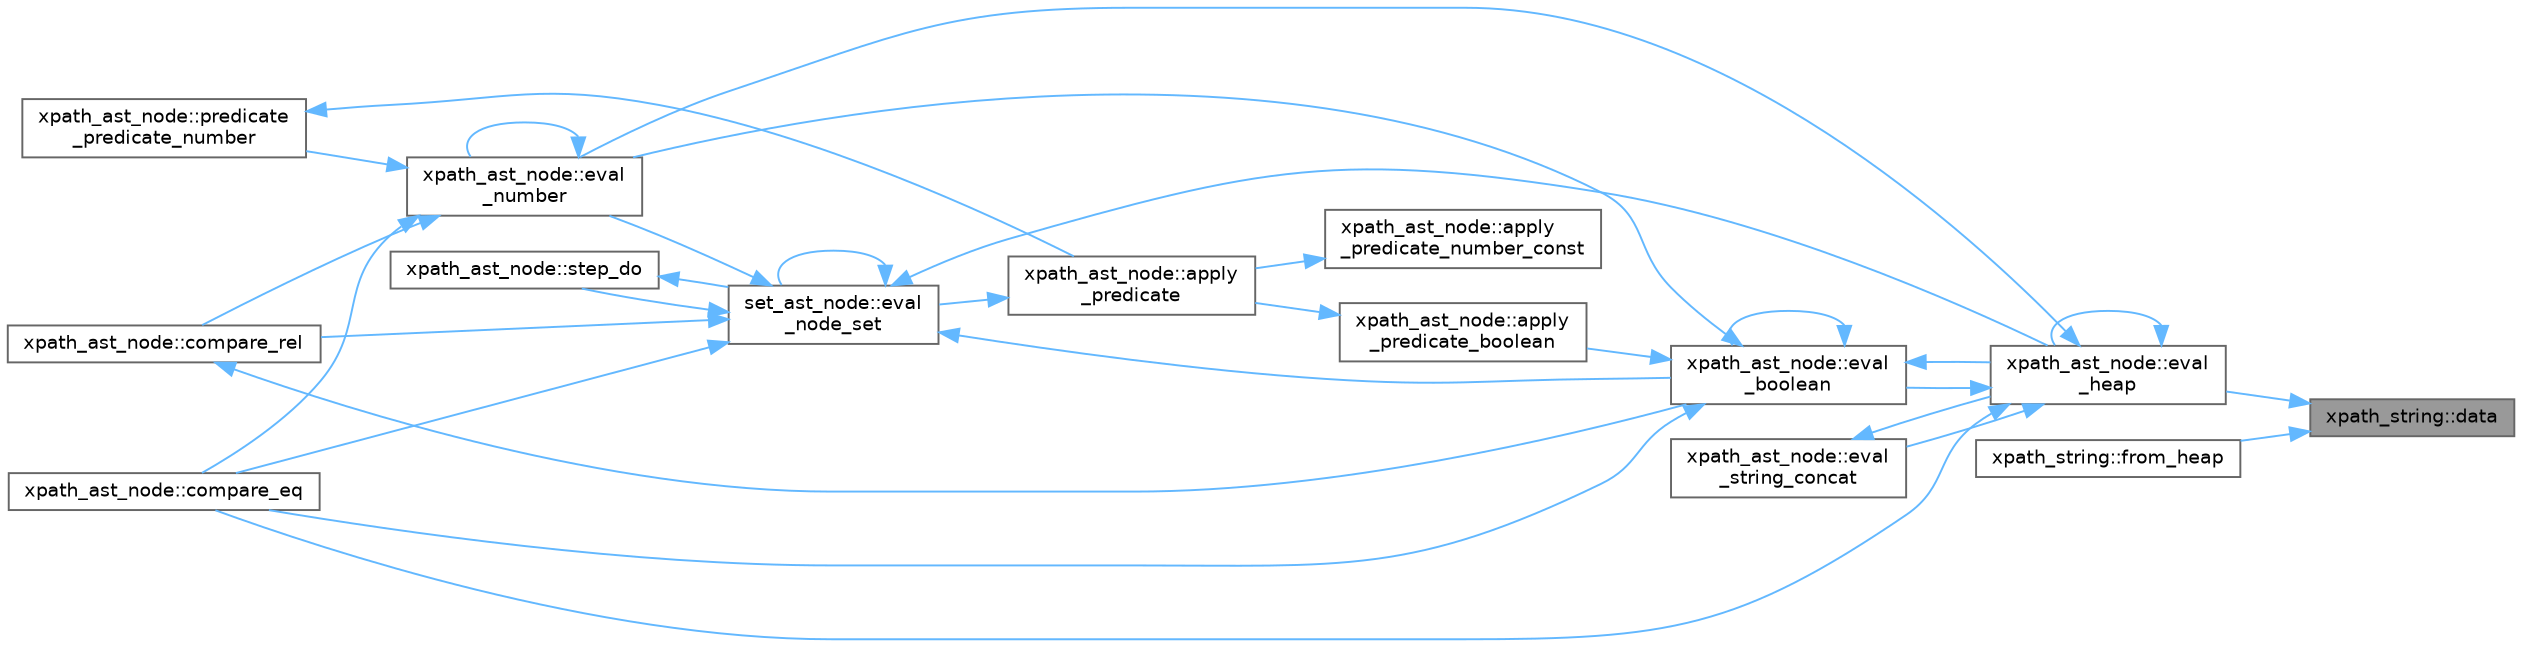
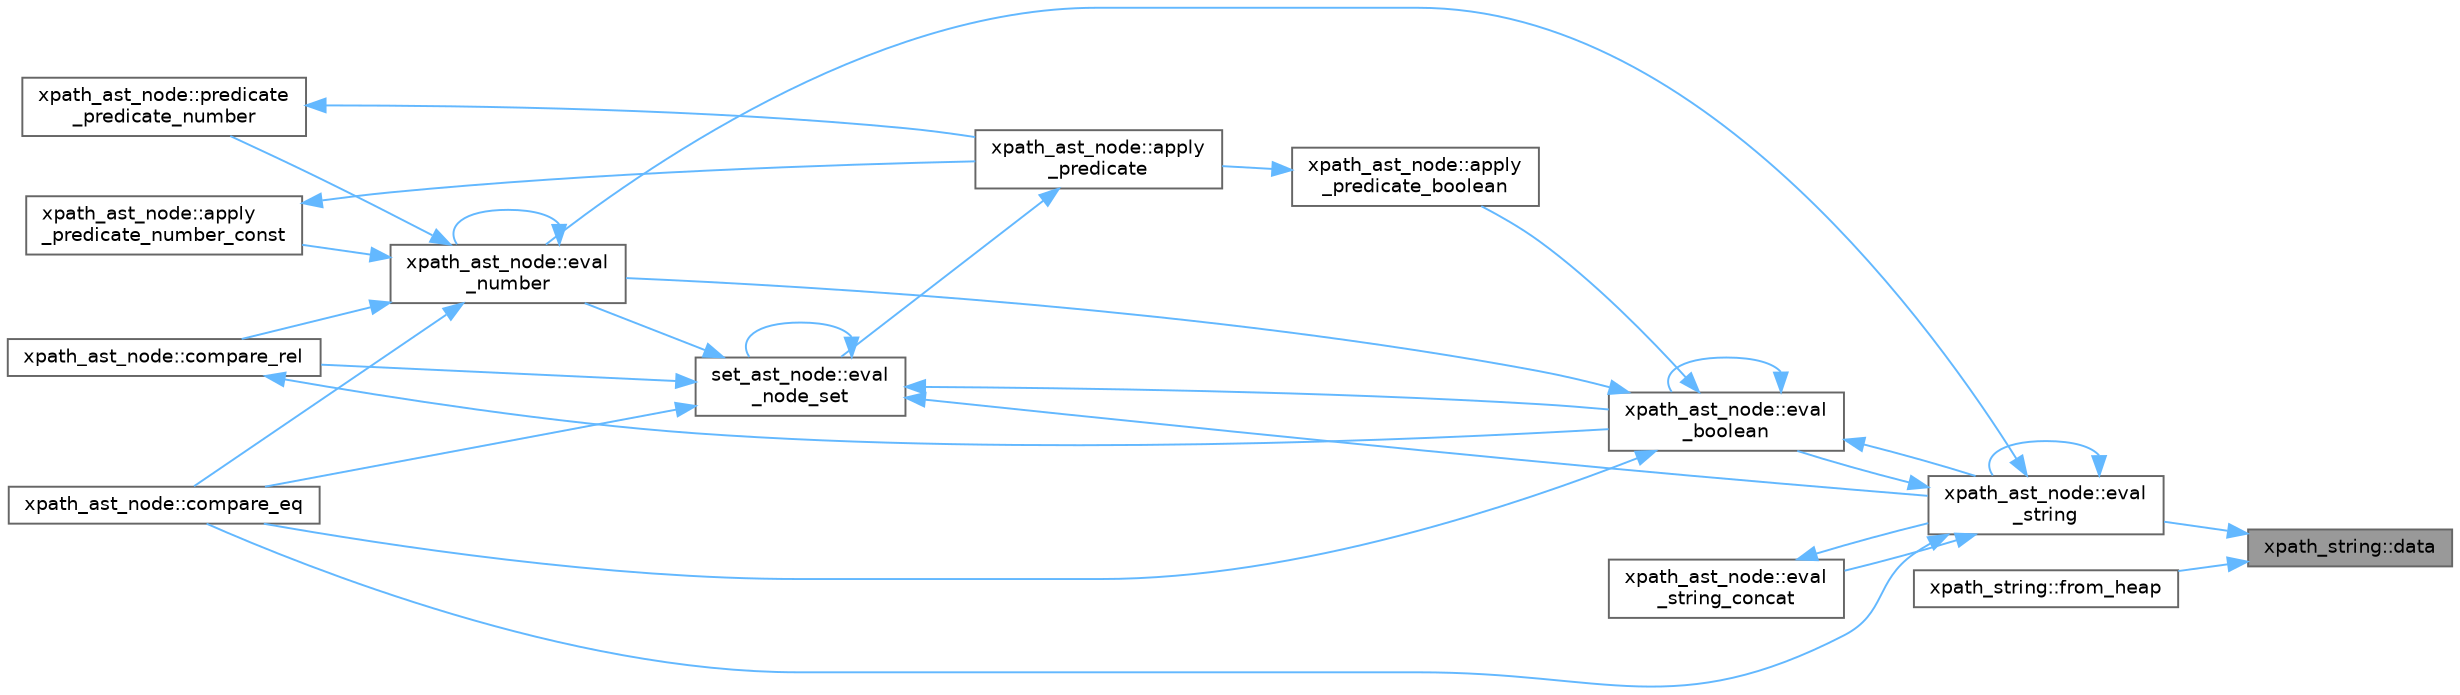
none -> (336, 250)
(525, 270) -> none
(2108, 375) -> (2046, 505)
